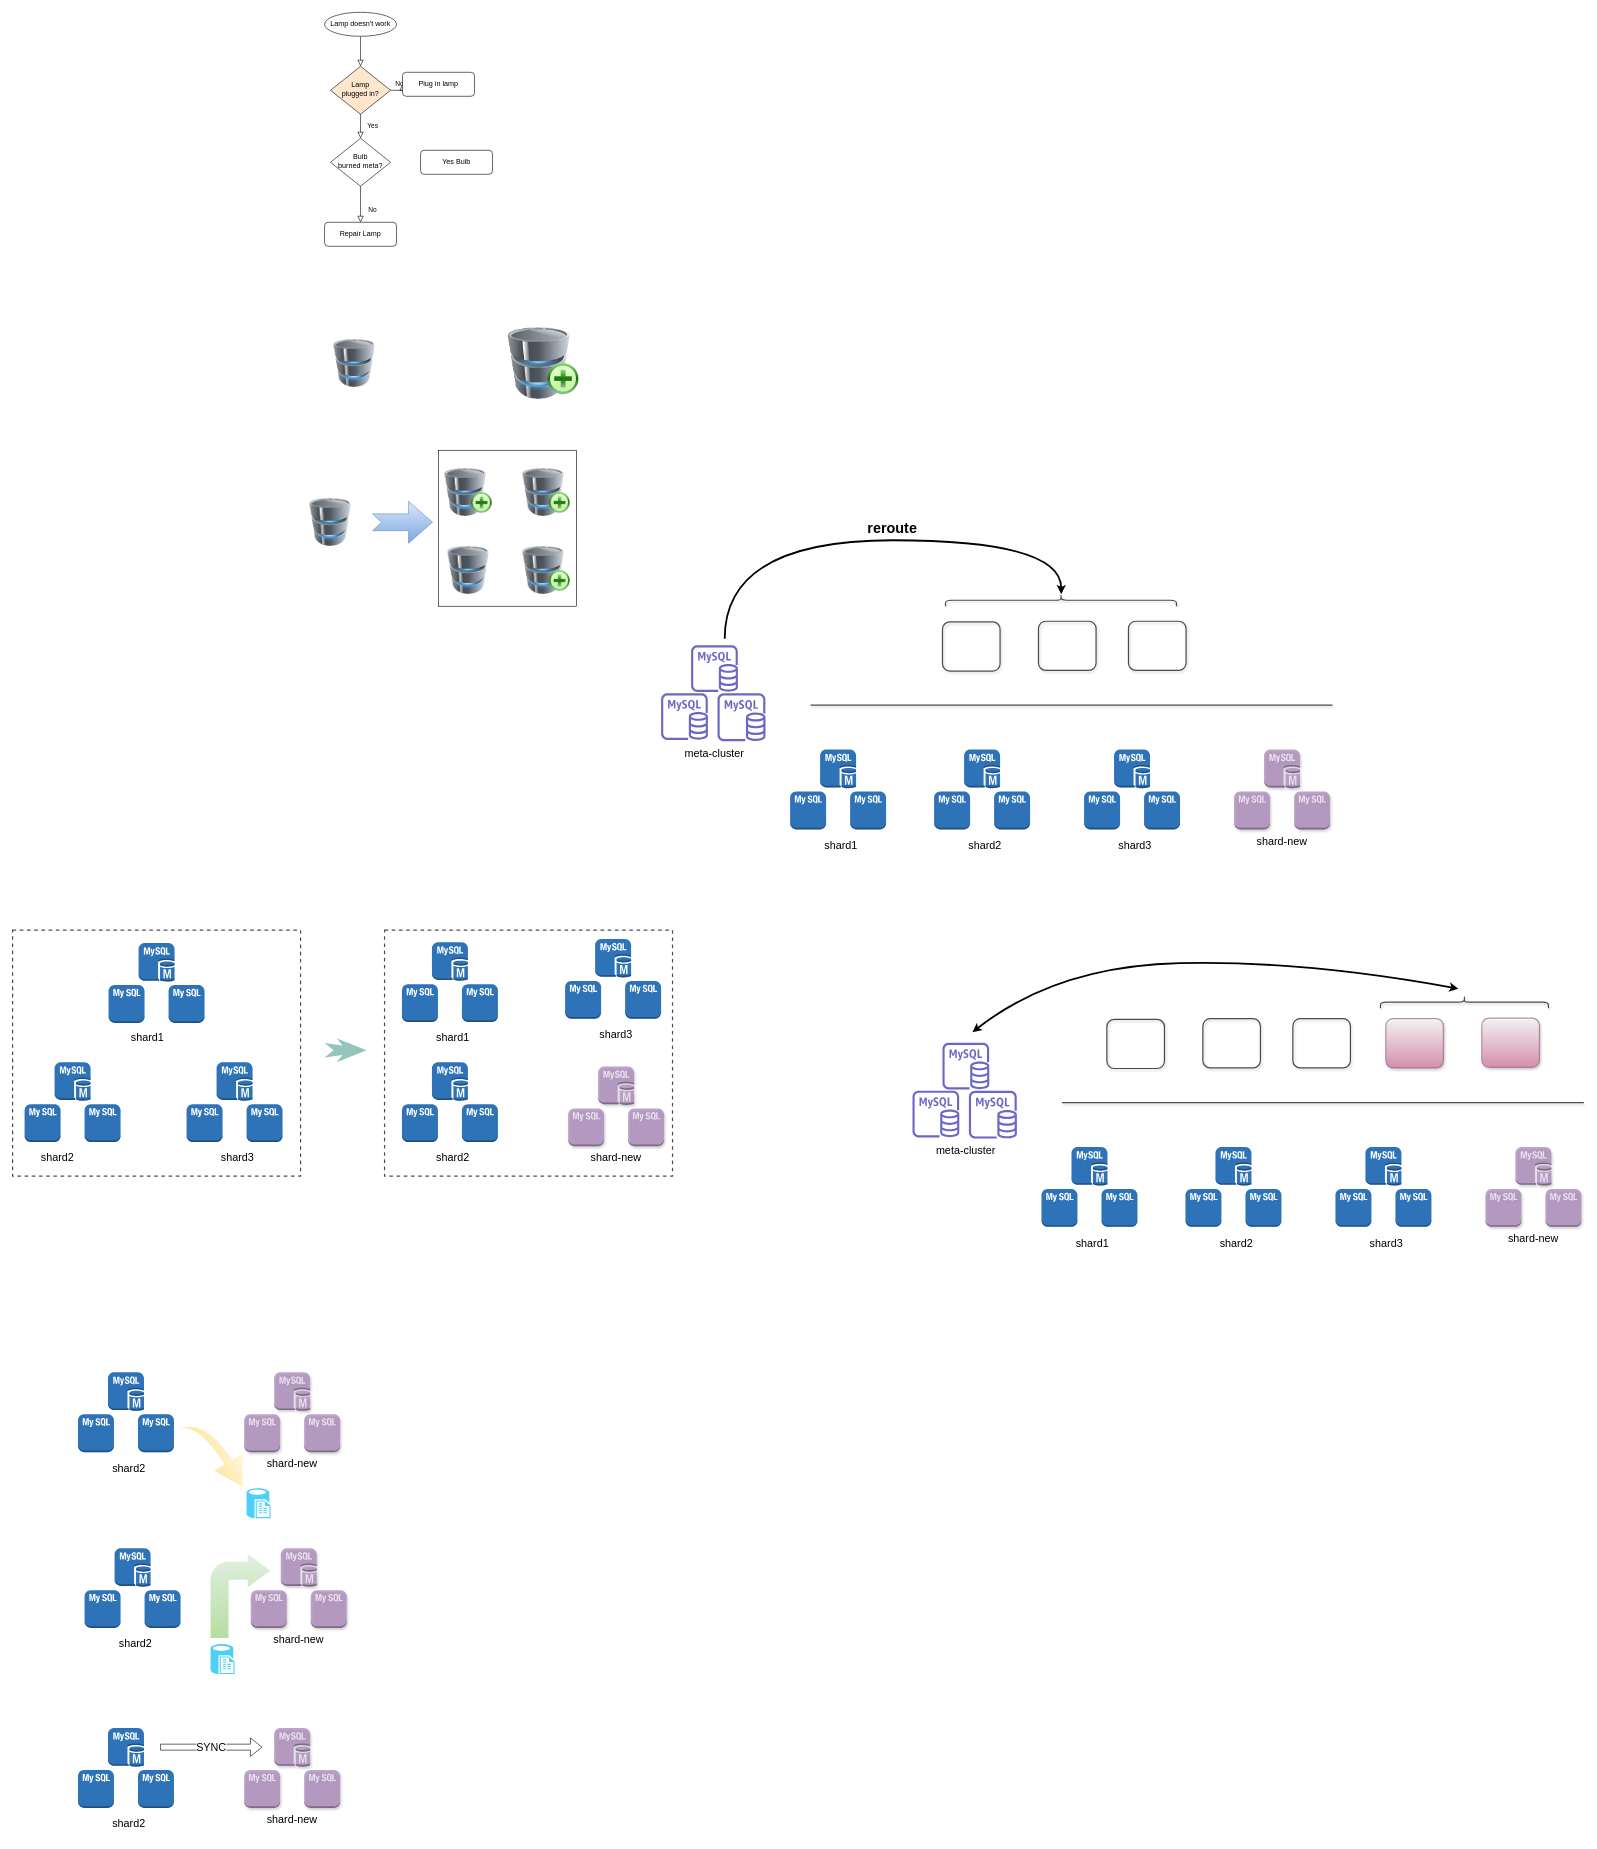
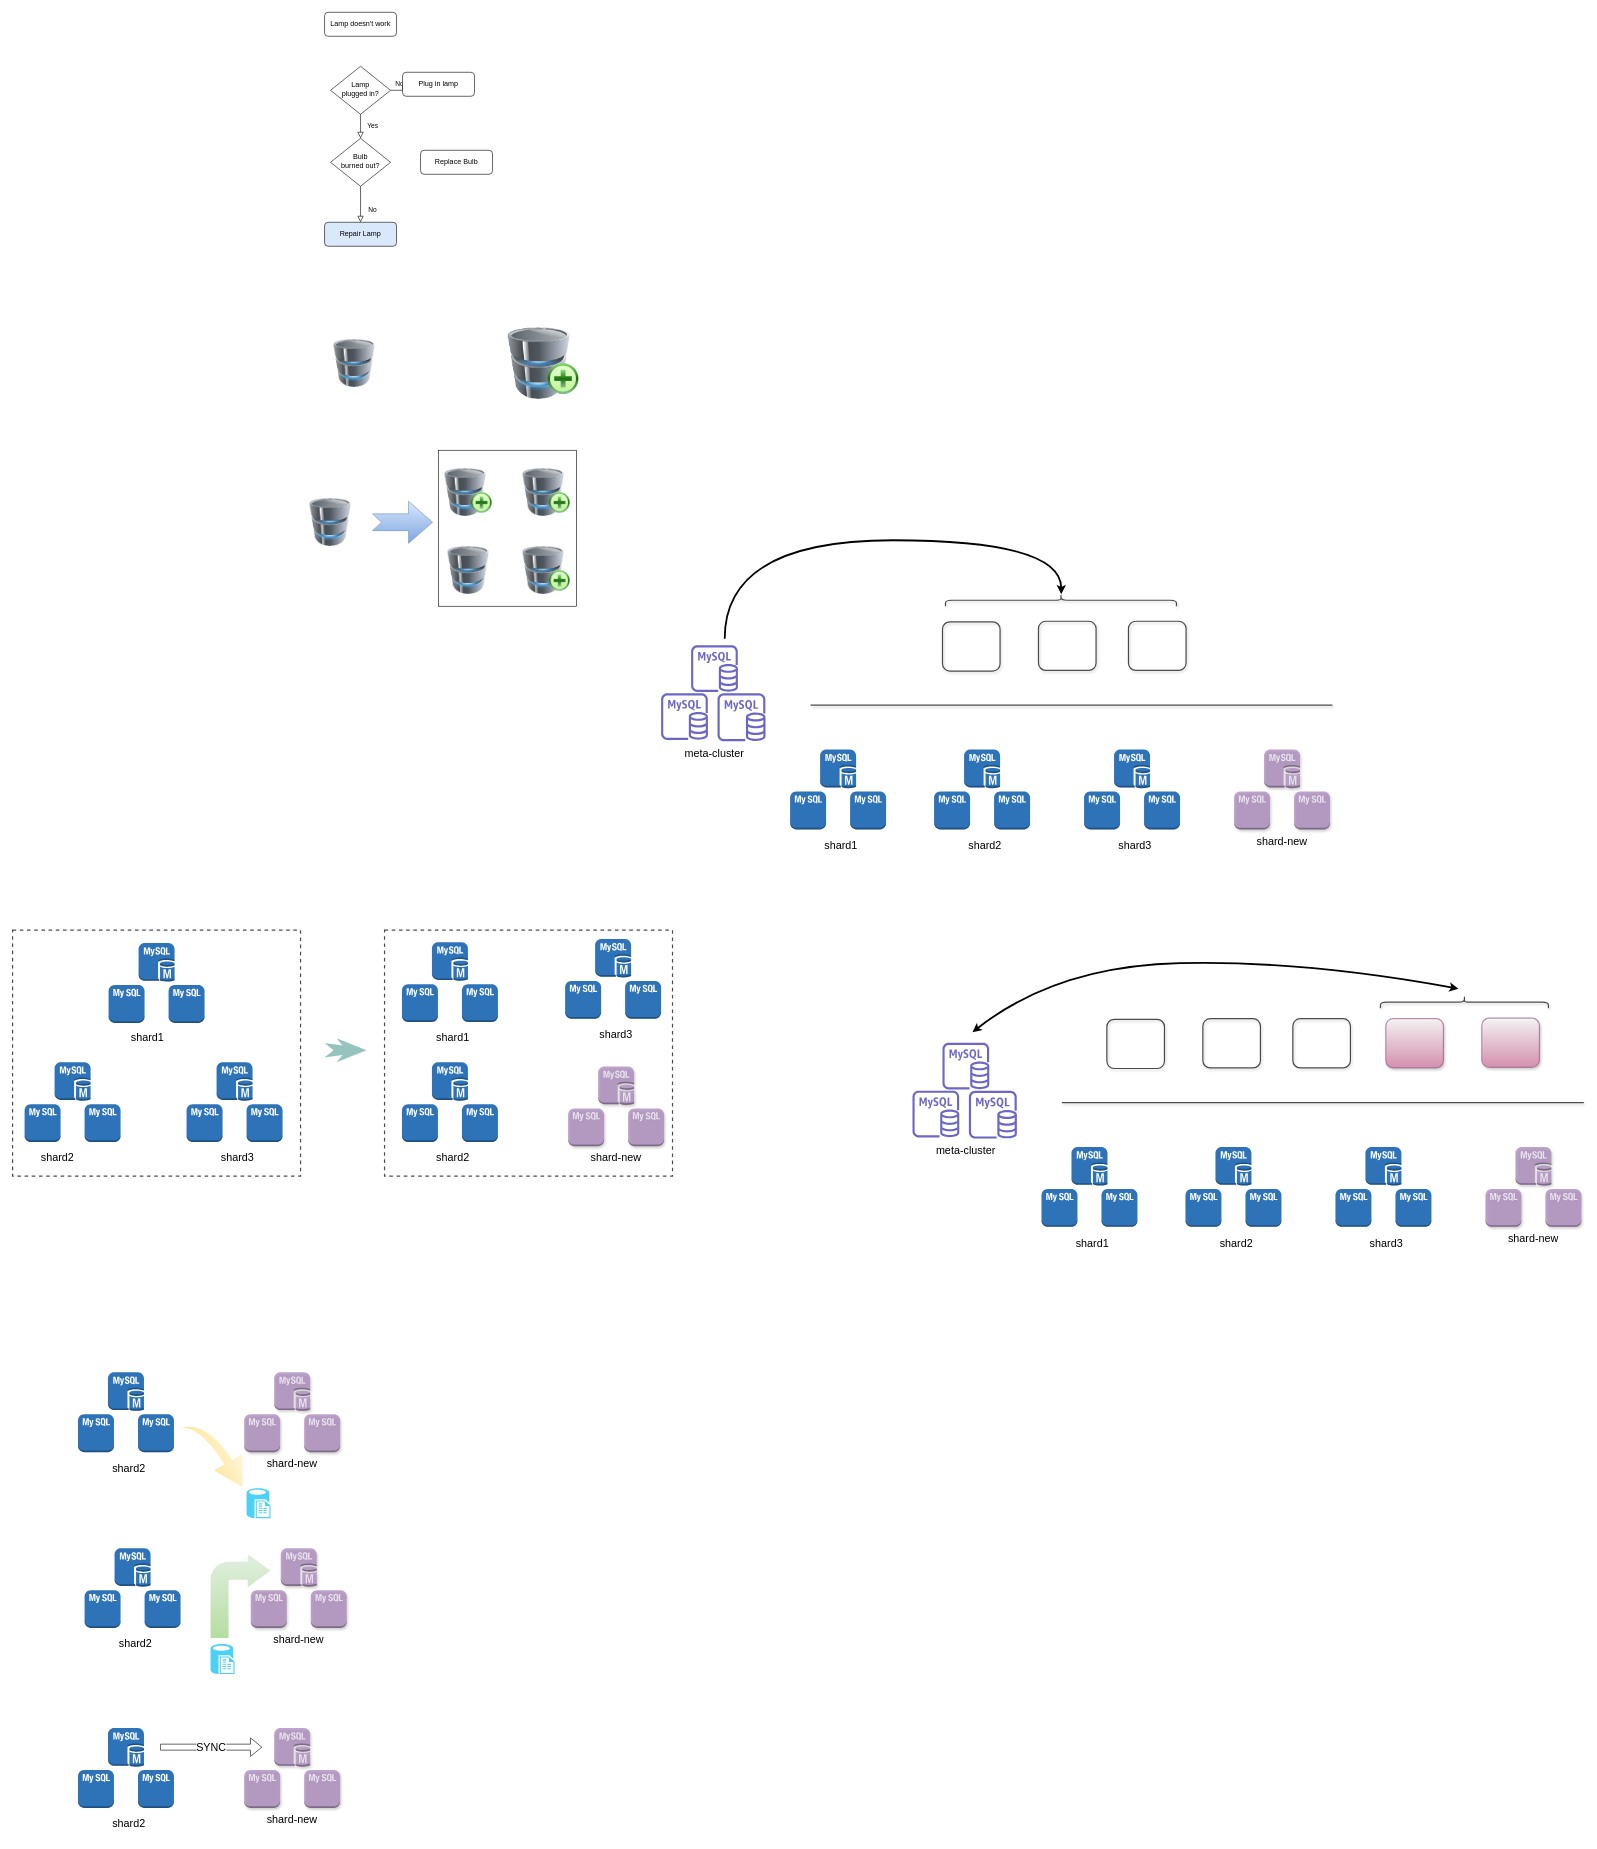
(360, 24) -> (360, 24)
(360, 48) -> none
(360, 90) -> (360, 90)
(400, 90) -> (402, 89)
(360, 161) -> (360, 161)
(456, 162) -> (456, 162)
(360, 234) -> (360, 234)
(892, 528) -> none
